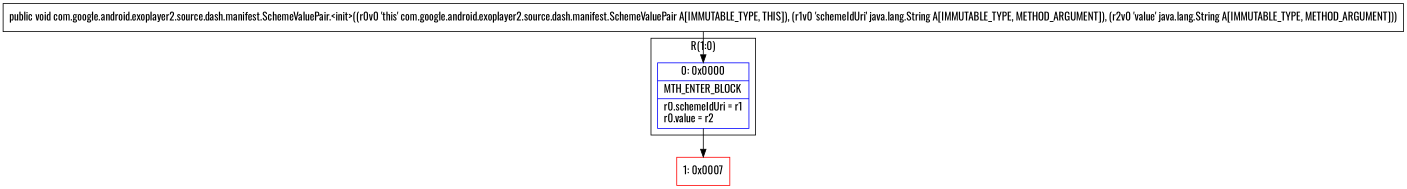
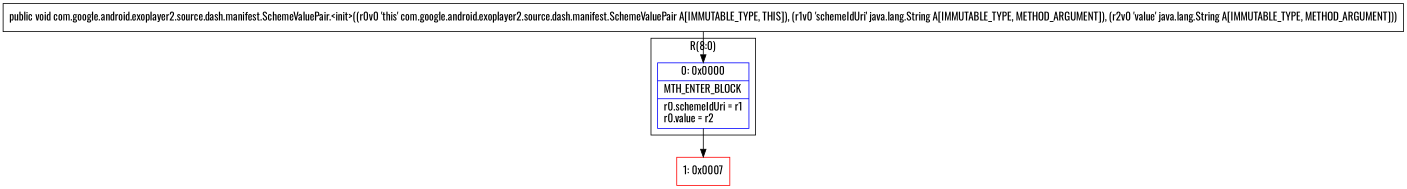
(703, 47) -> (703, 47)
